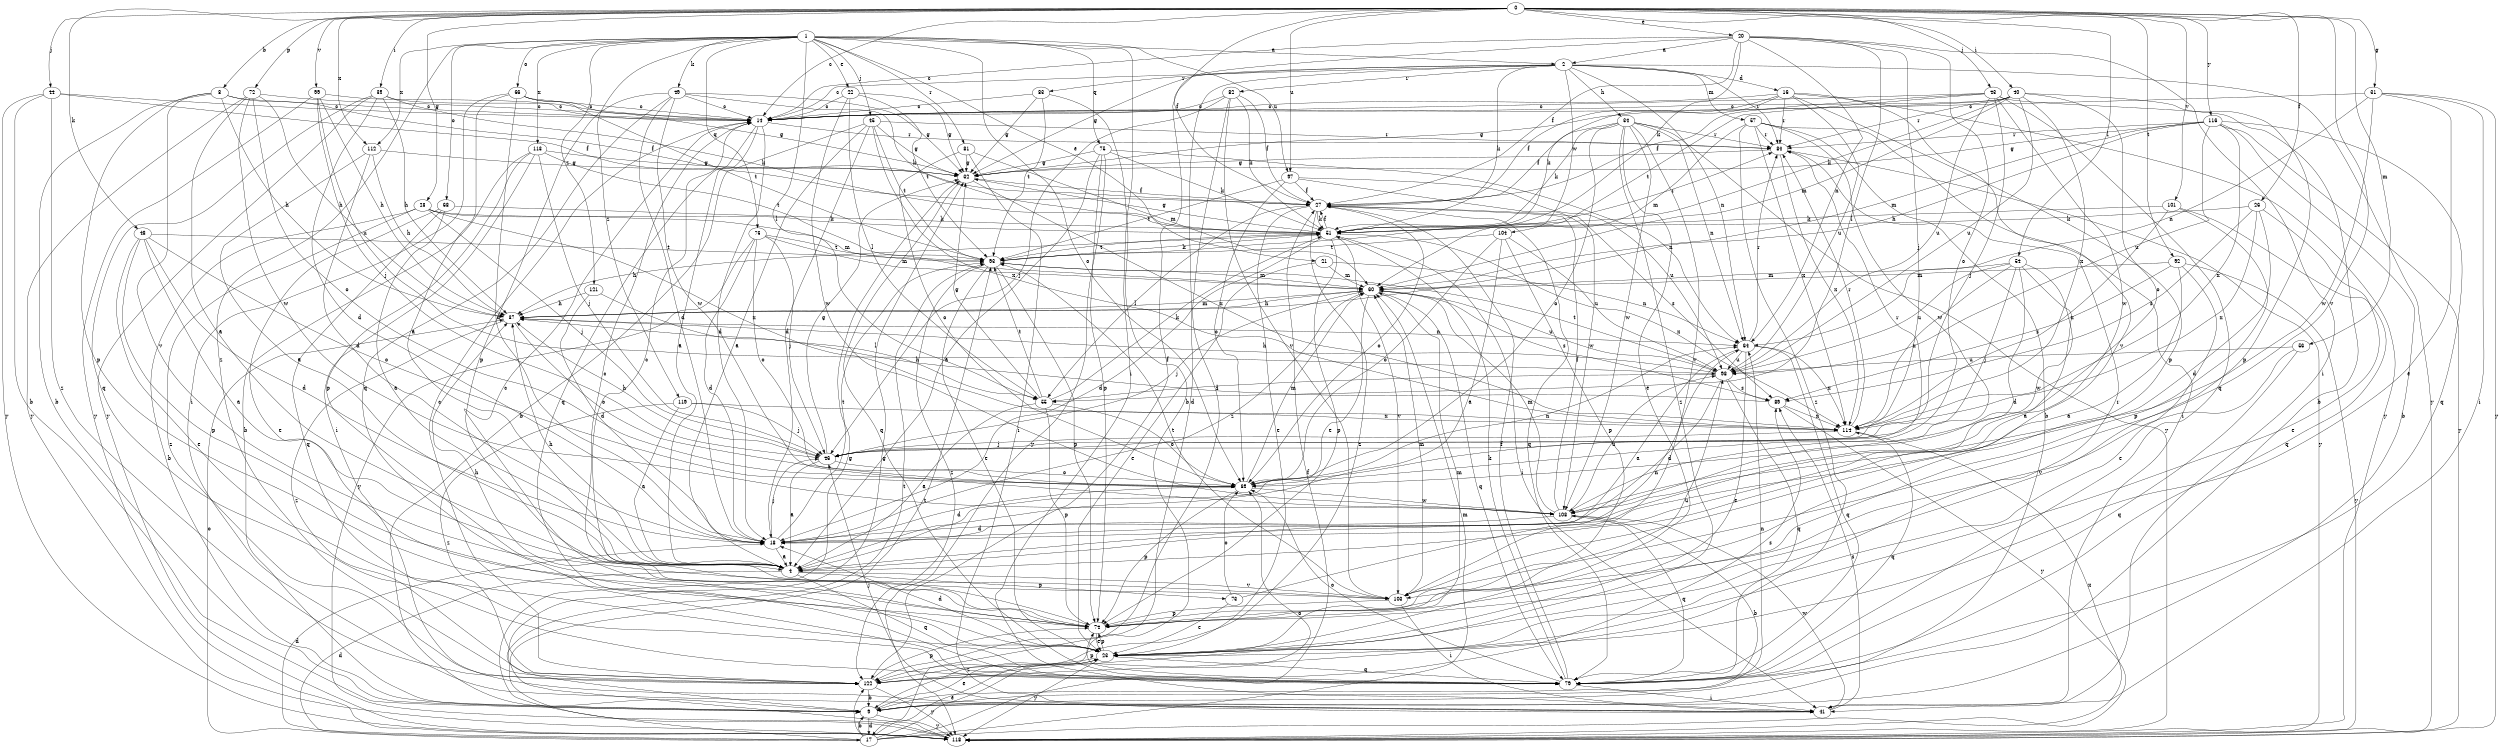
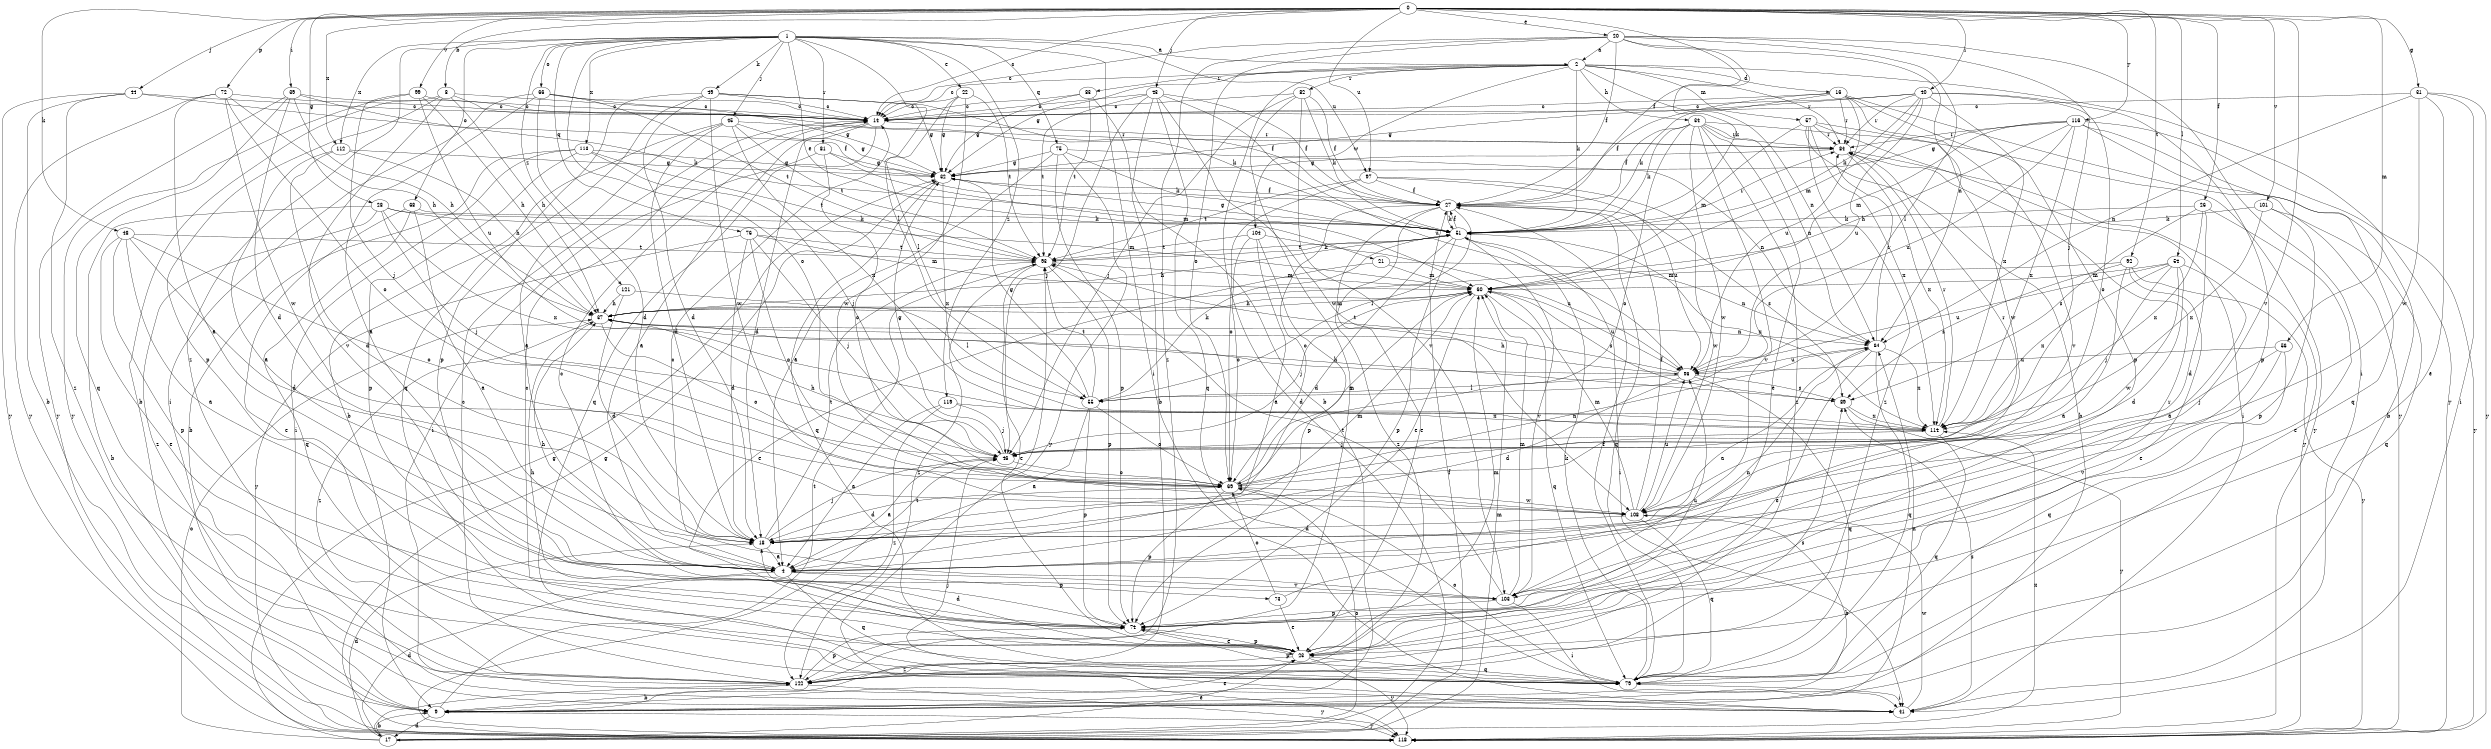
(1168, 360) -> (1168, 360)
(1232, 417) -> (1360, 417)
none -> (1721, 447)
